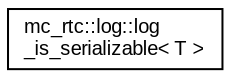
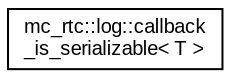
(115, 39) -> (115, 39)
